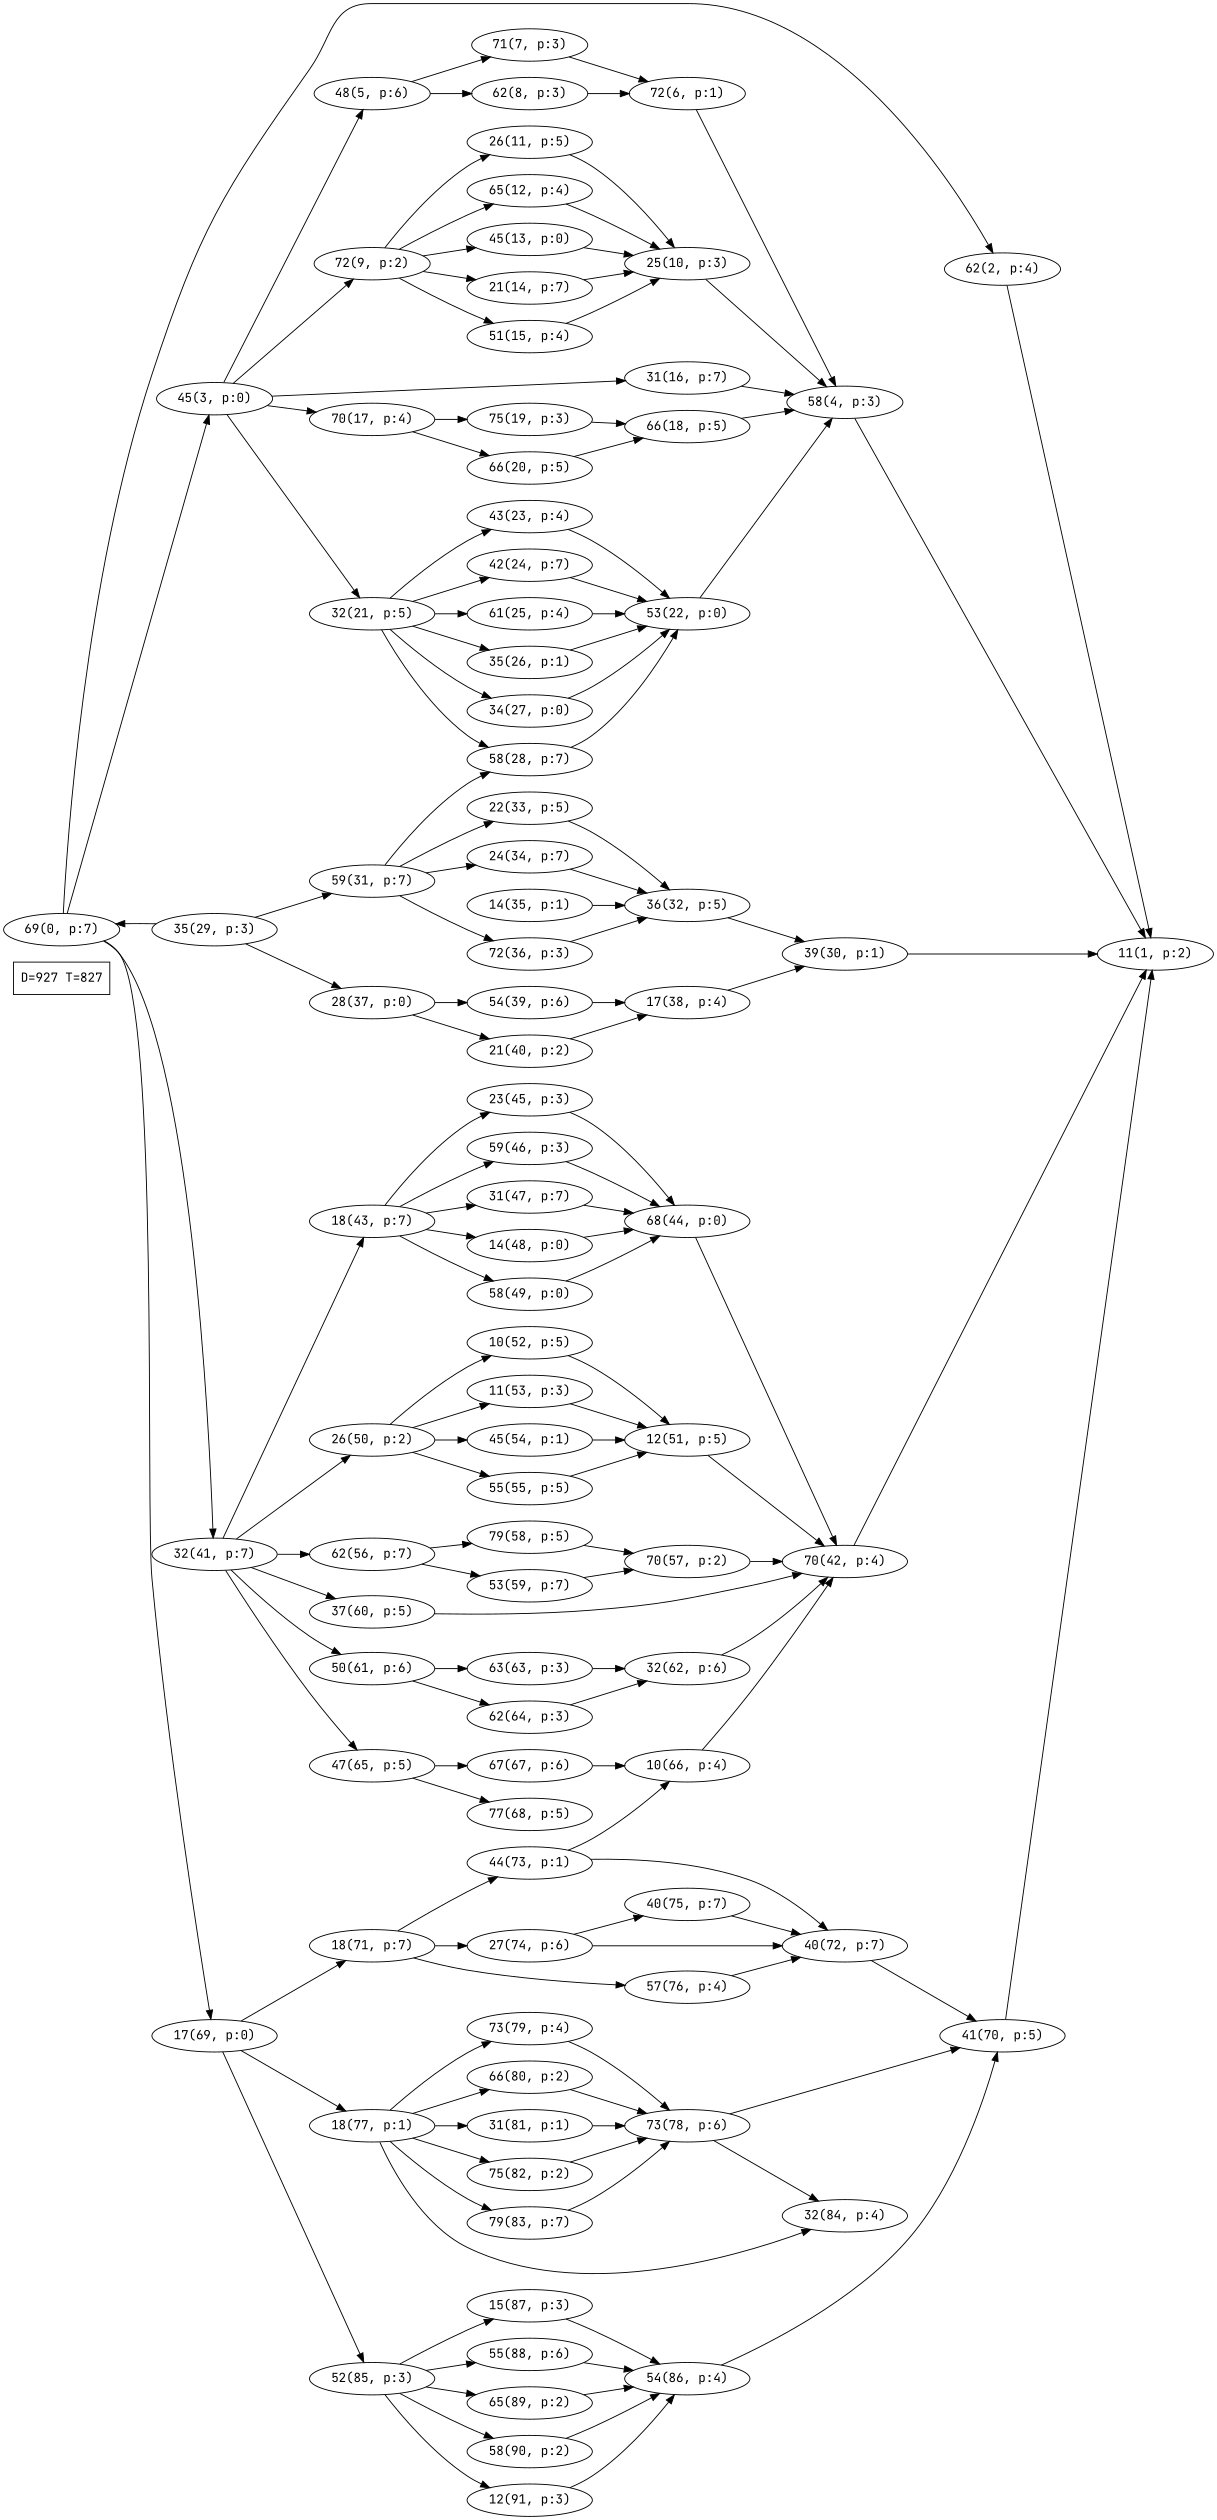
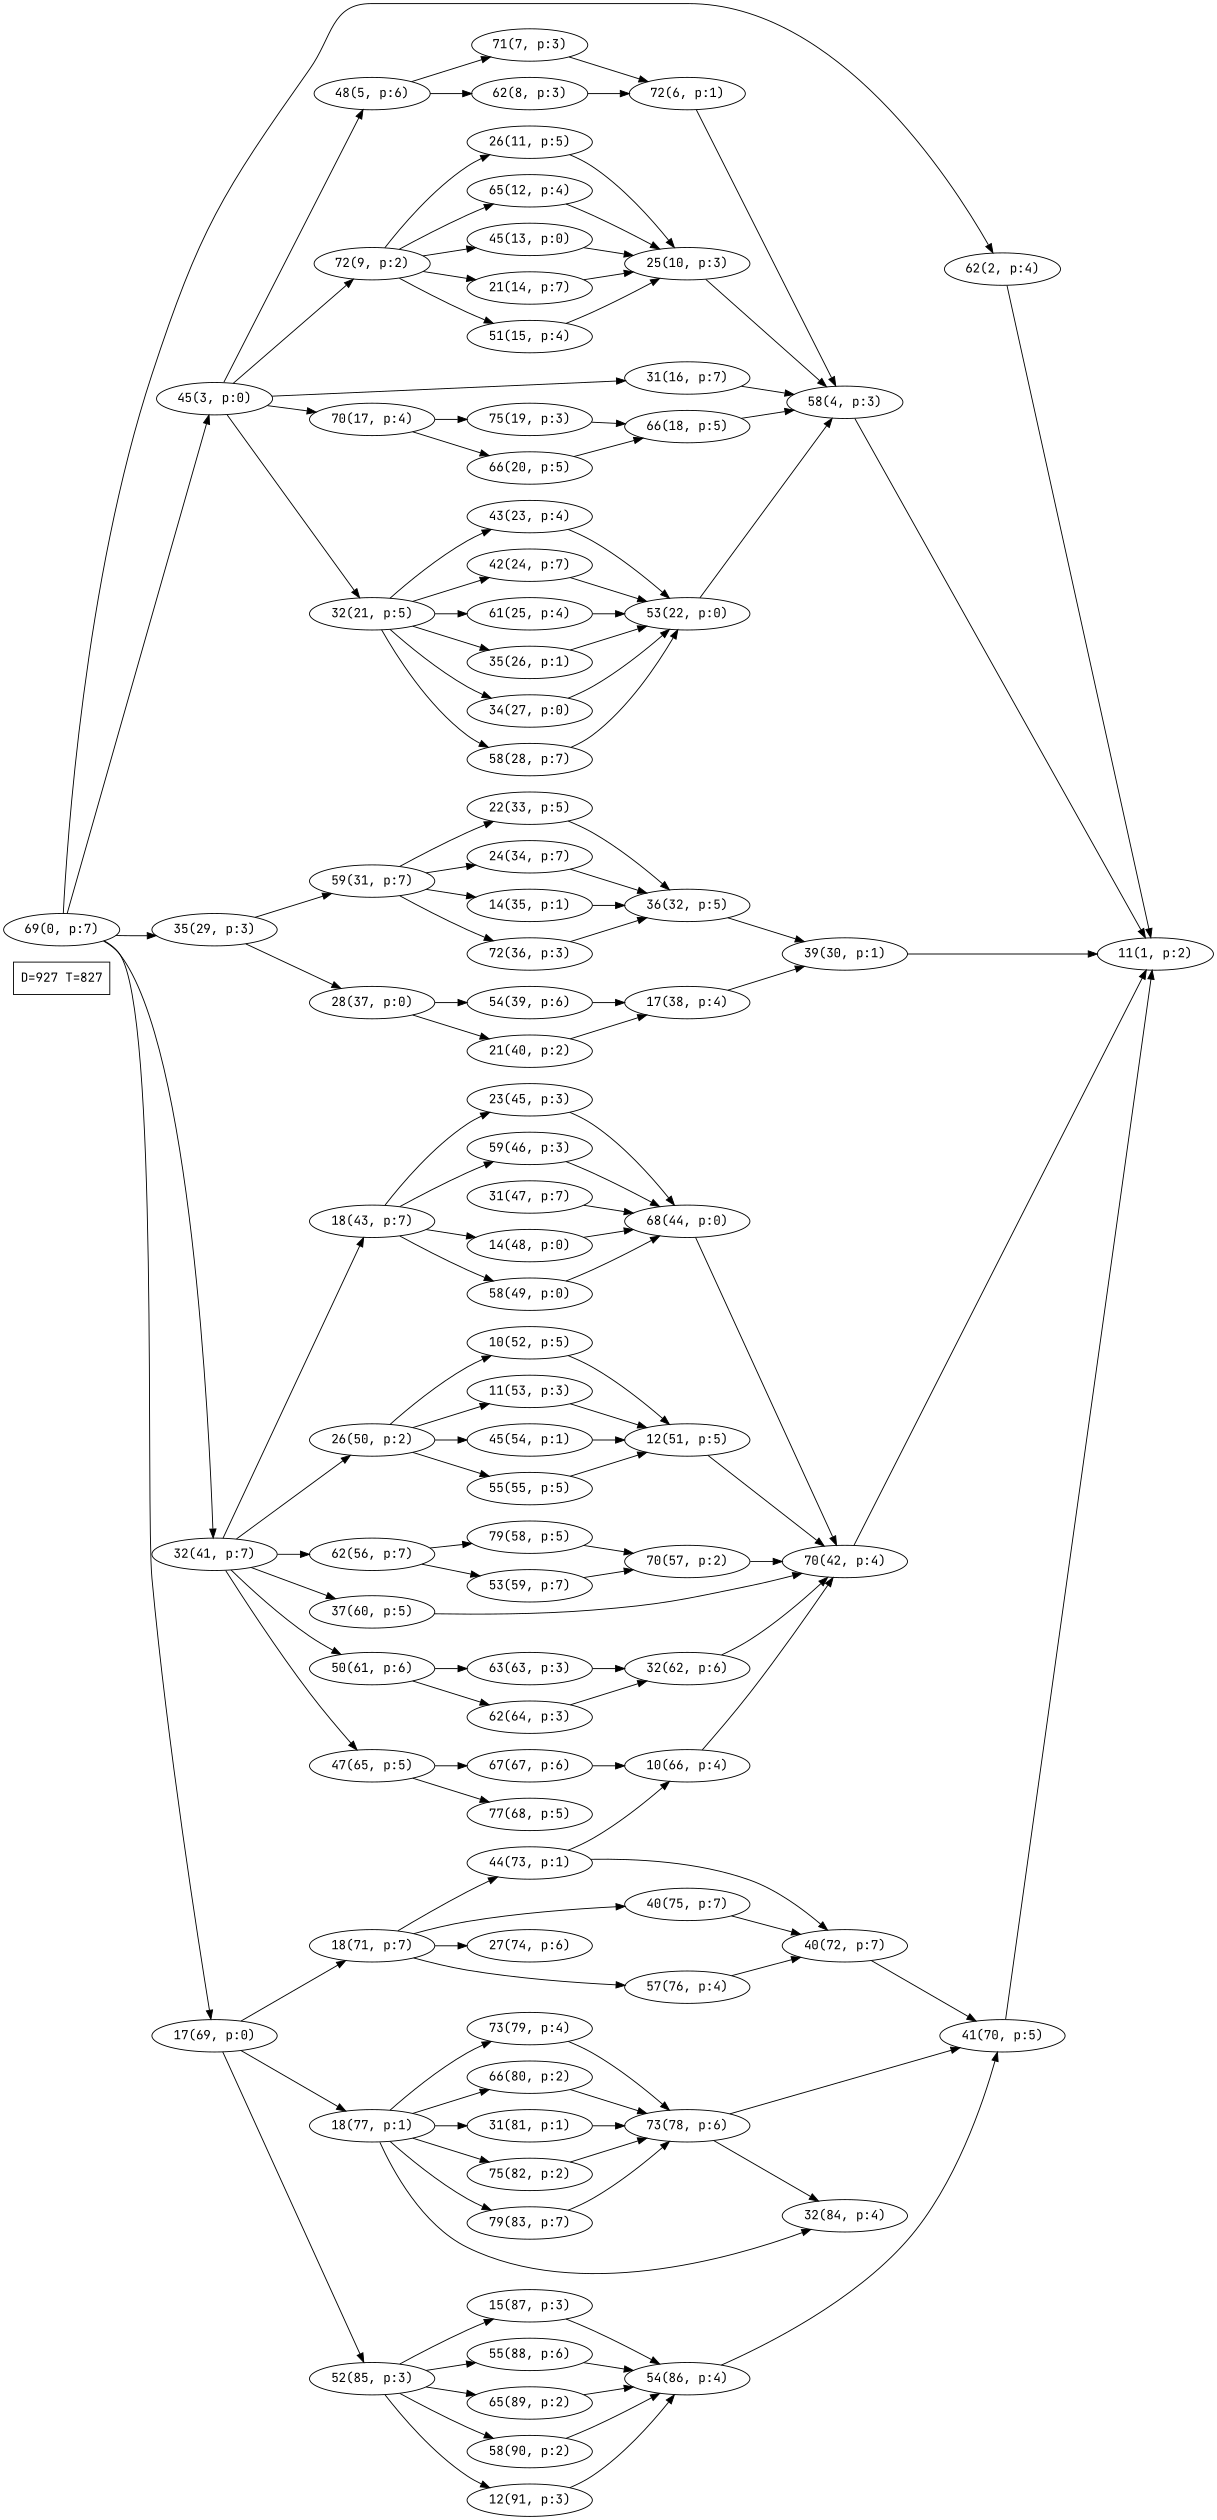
(429, 816) -> (446, 893)
(141, 924) -> (131, 936)
(446, 1210) -> none
(604, 1926) -> (514, 1915)
(683, 1946) -> none
